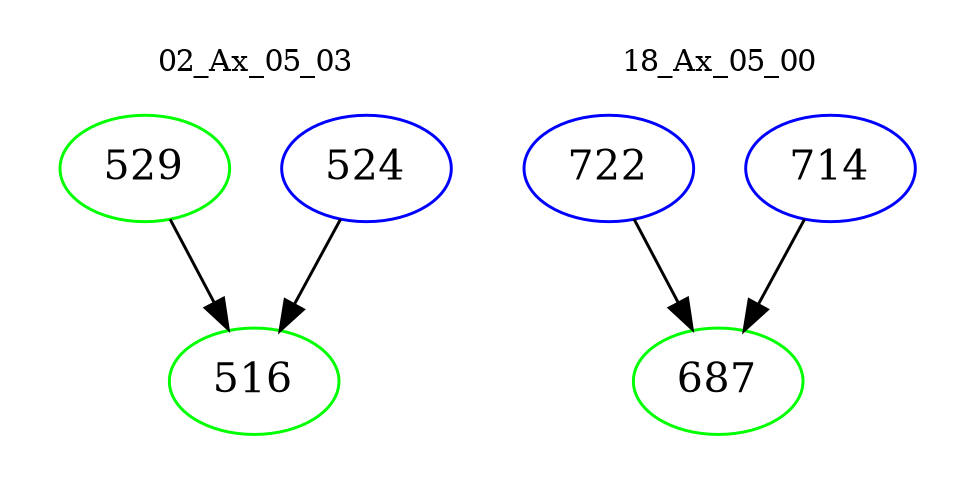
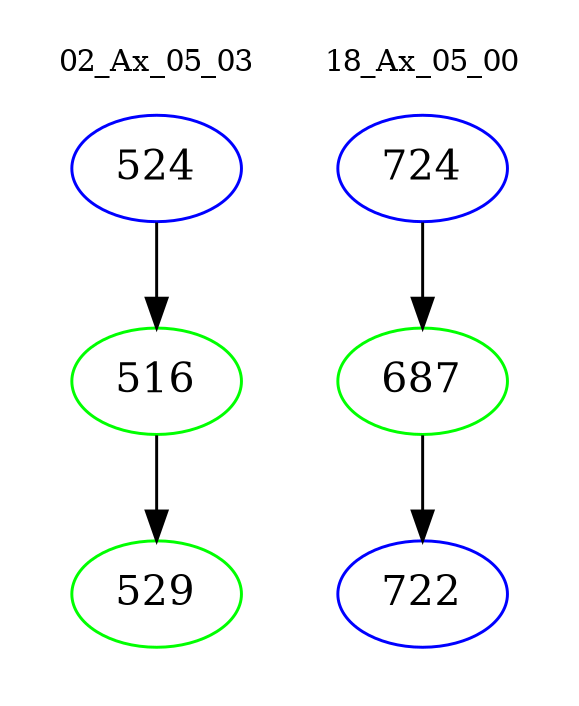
(831, 168) -> (423, 168)
(192, 261) -> (157, 473)
(656, 261) -> (423, 473)
